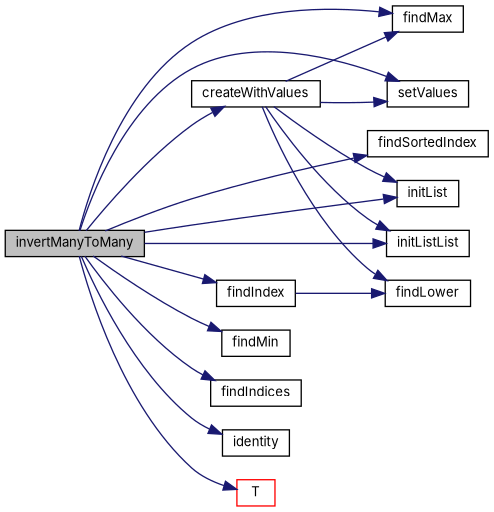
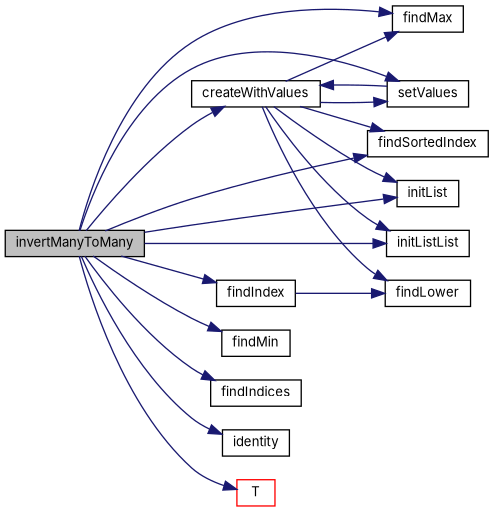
none -> (360, 85)
none -> (335, 117)
